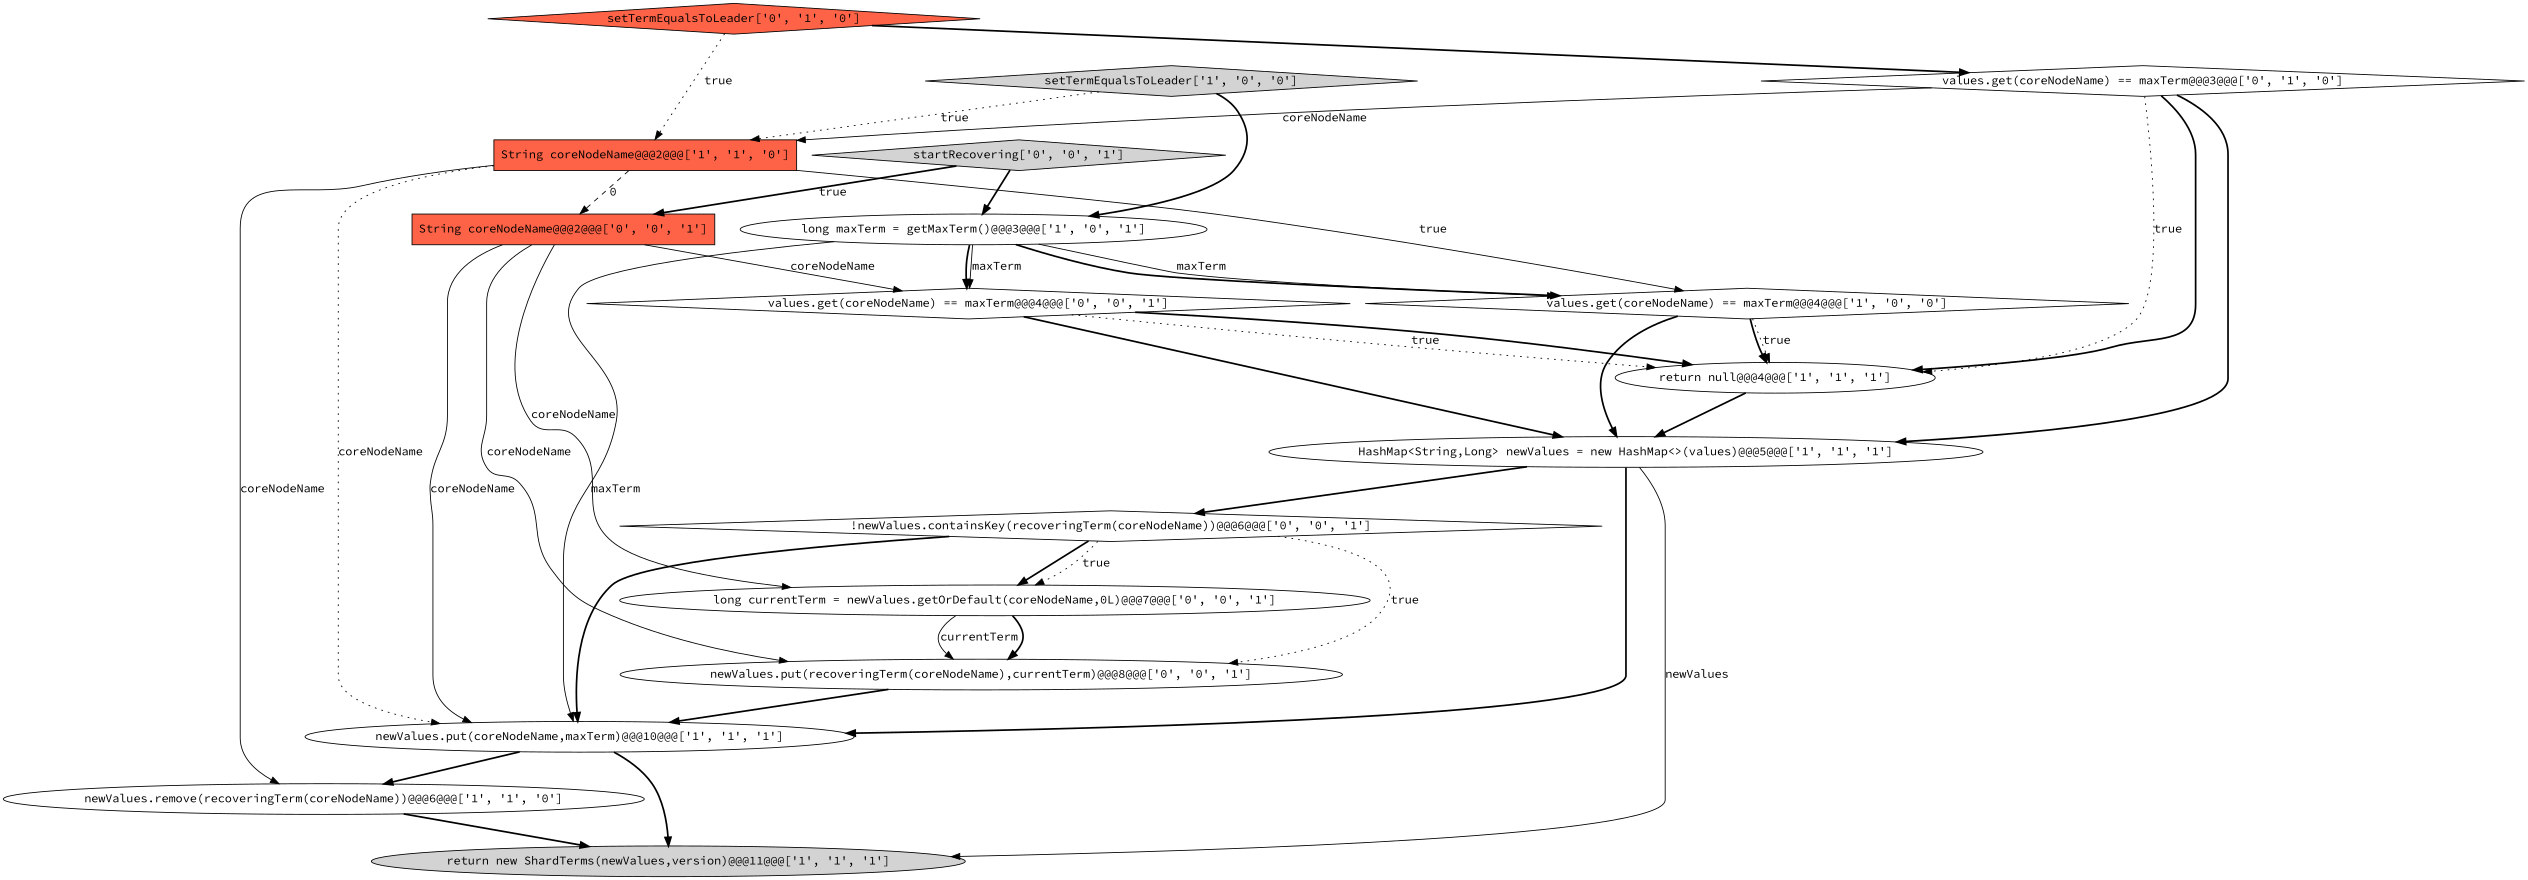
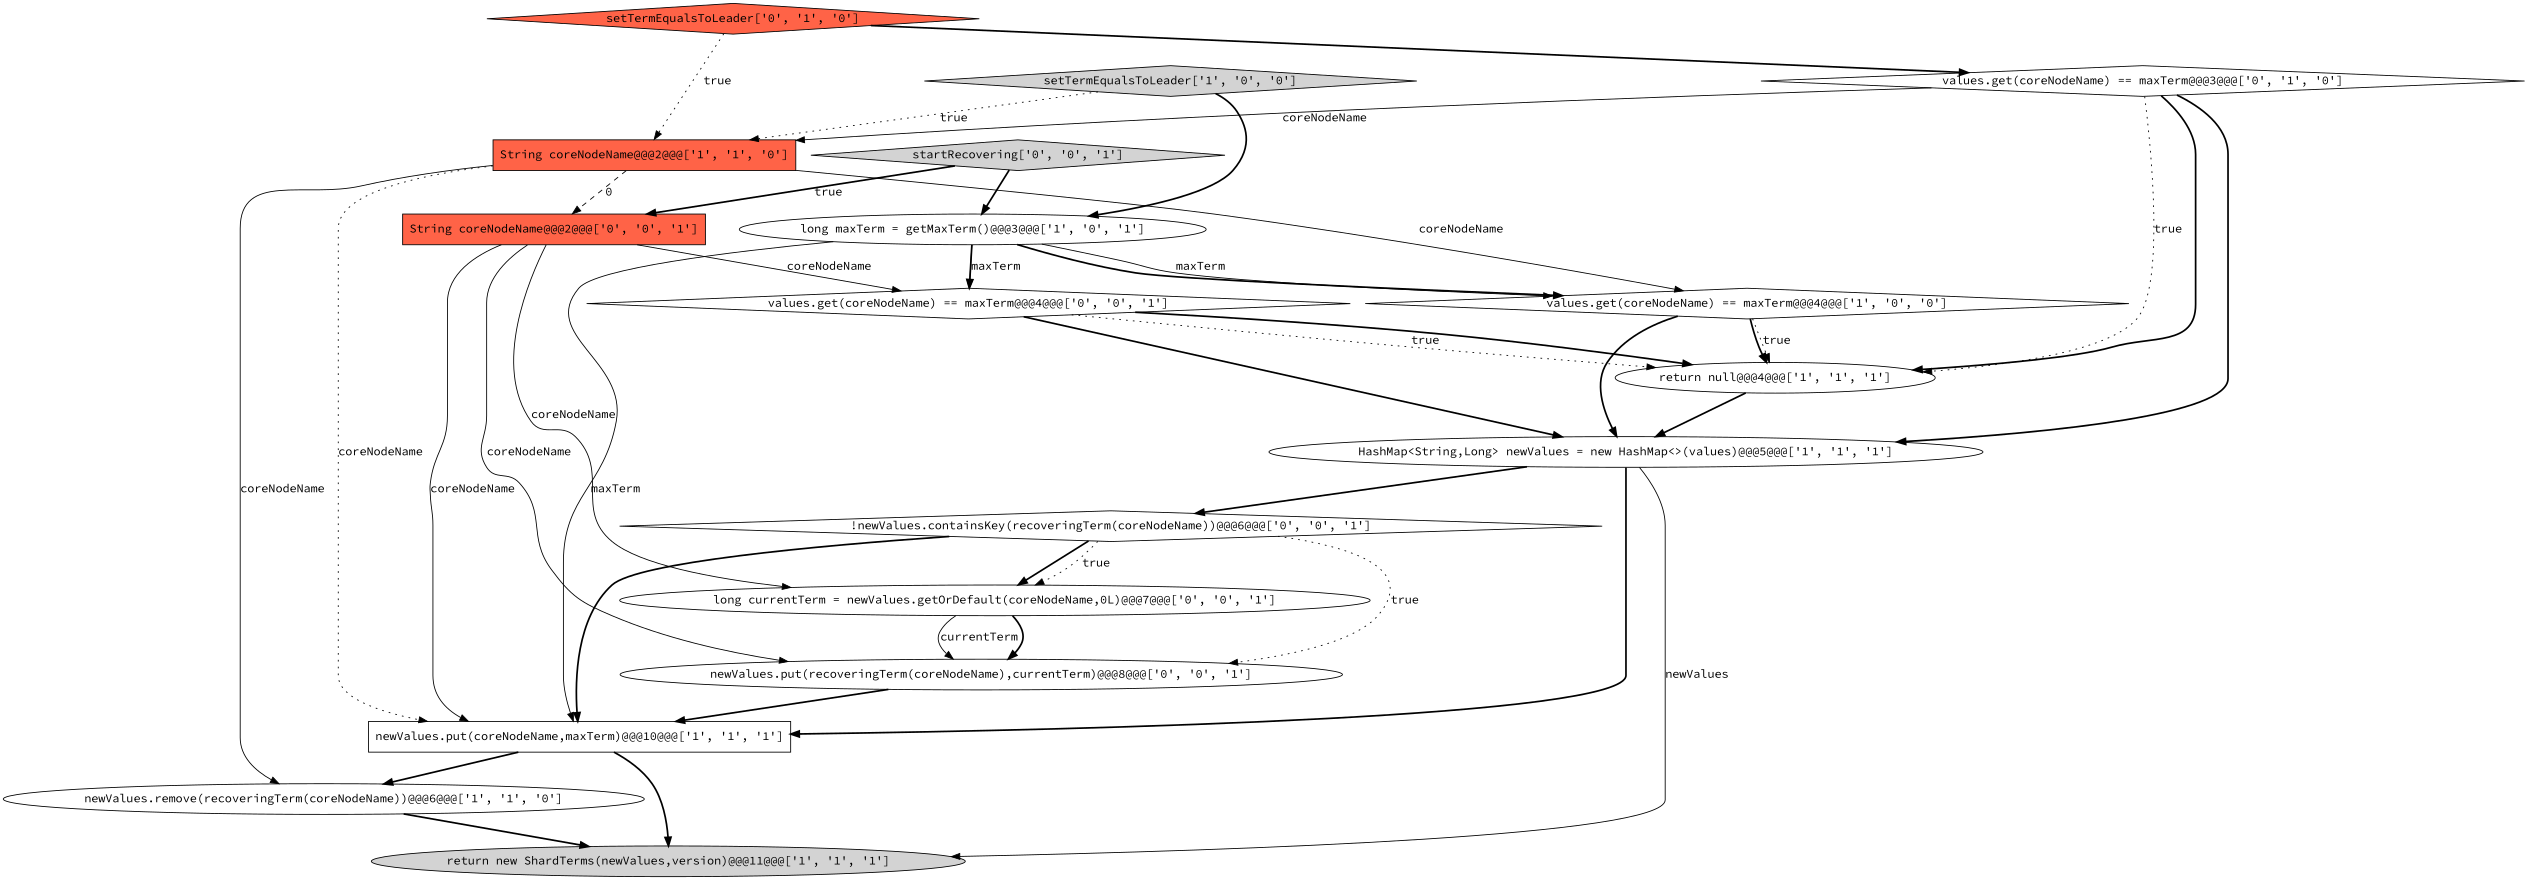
(1433, 229) -> (1461, 229)
(580, 737) -> (580, 737)
